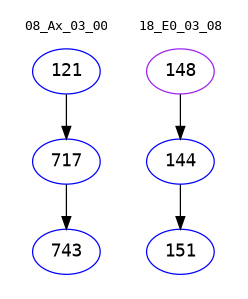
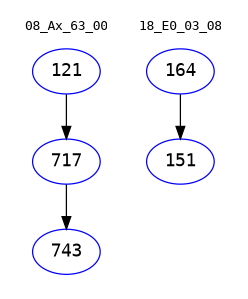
(67, 27) -> (67, 27)
(180, 71) -> none
(180, 162) -> (180, 71)
